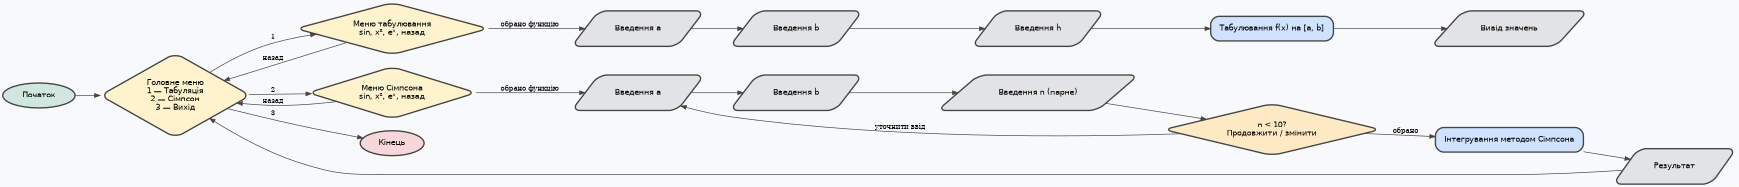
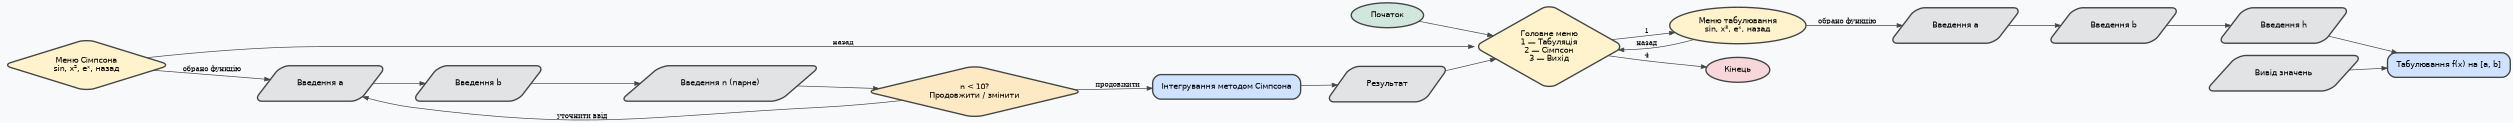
(392, 29) -> (1738, 25)
(1387, 29) -> (2366, 69)
(277, 94) -> none
(273, 114) -> (1647, 56)
(1406, 131) -> (1118, 85)
